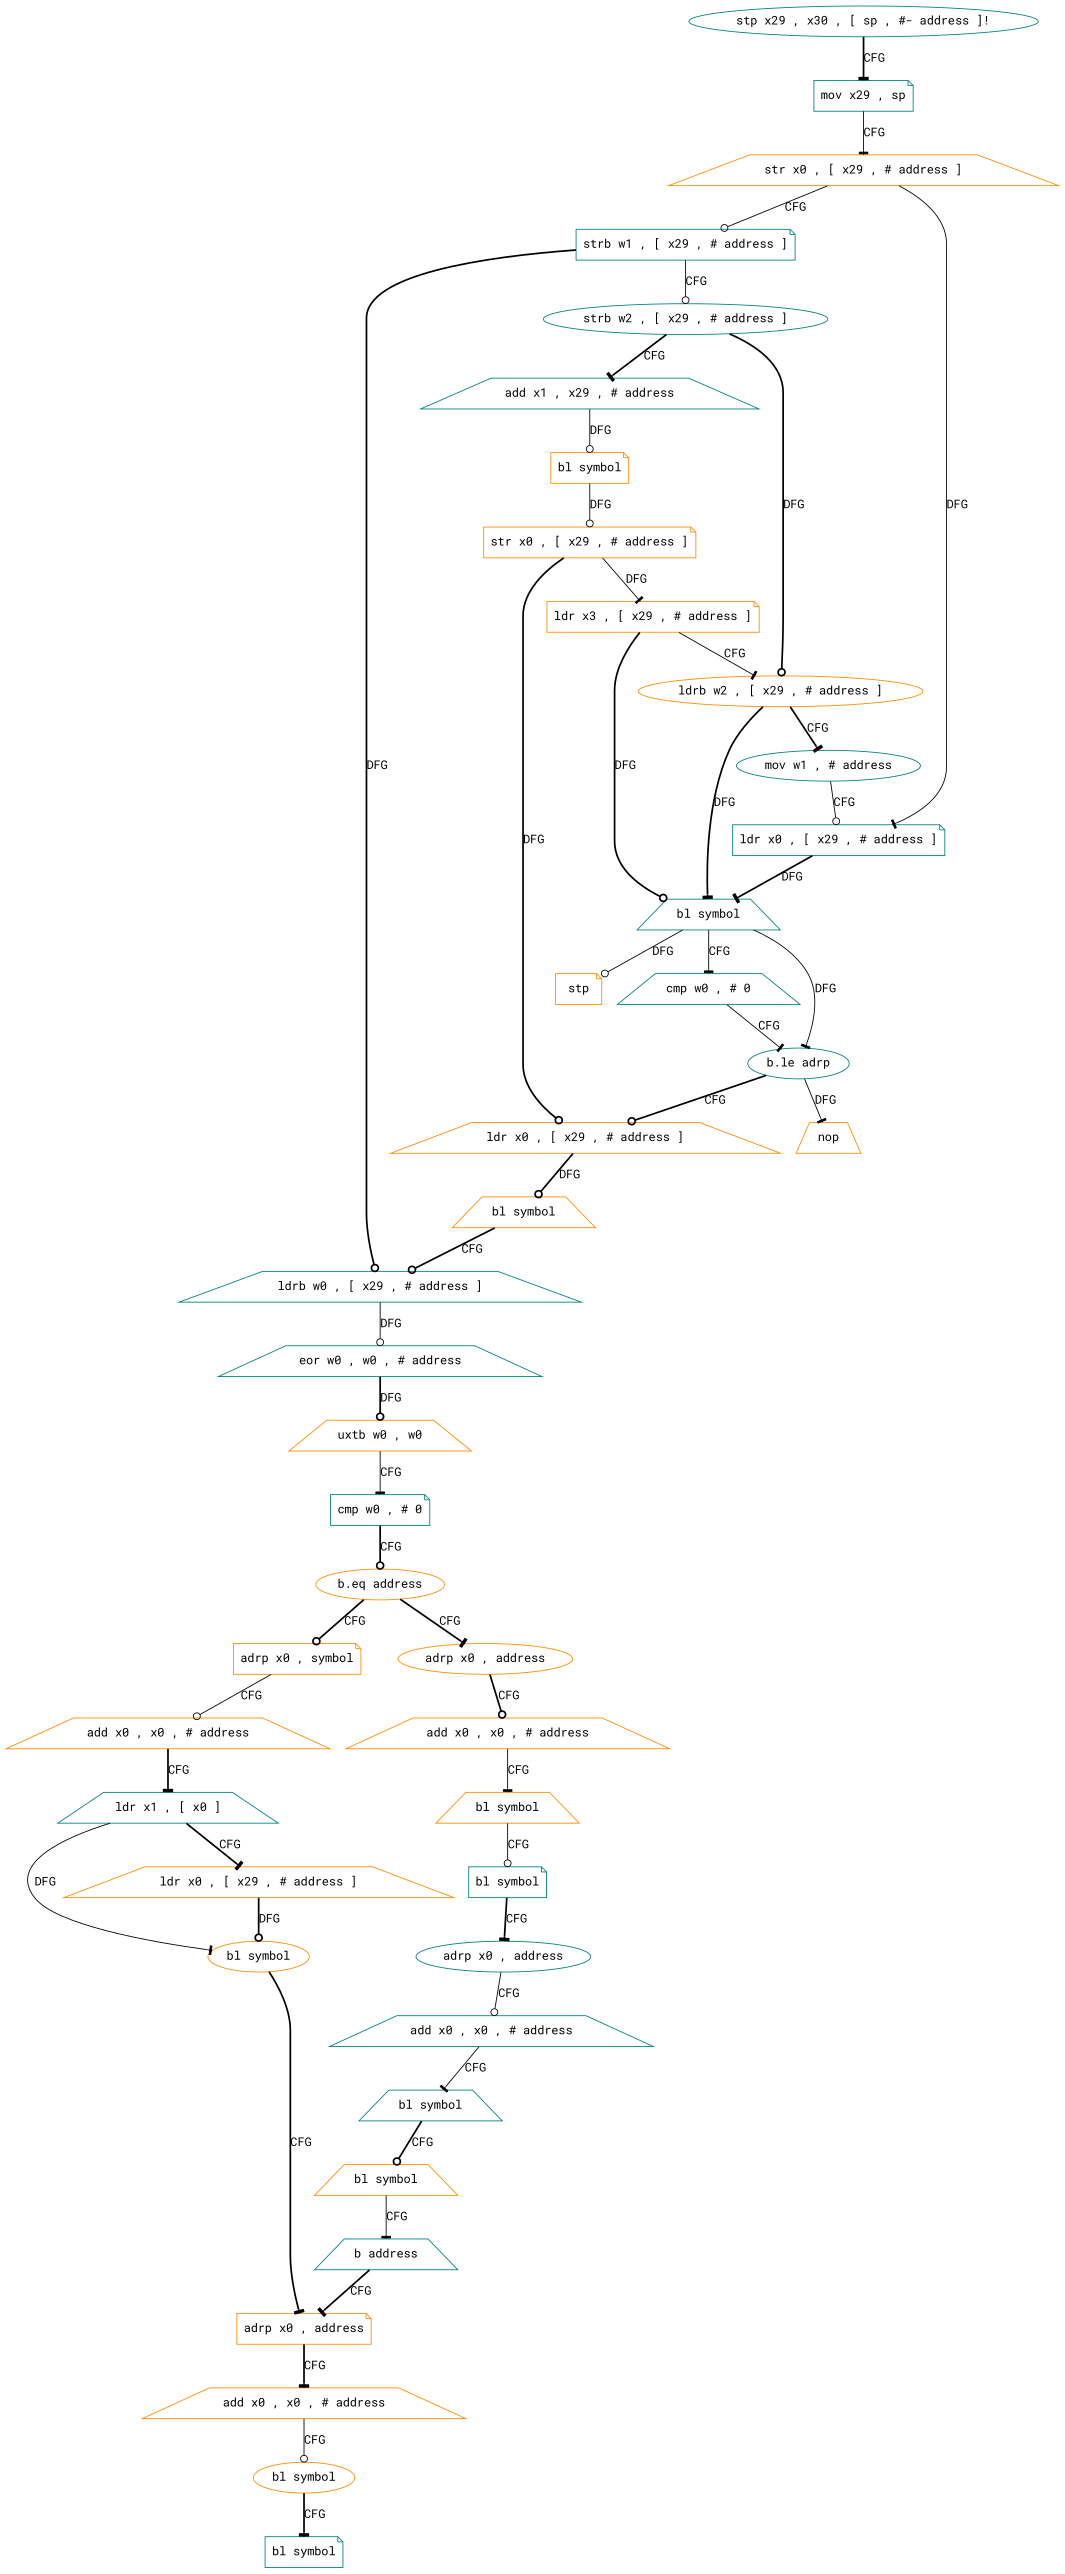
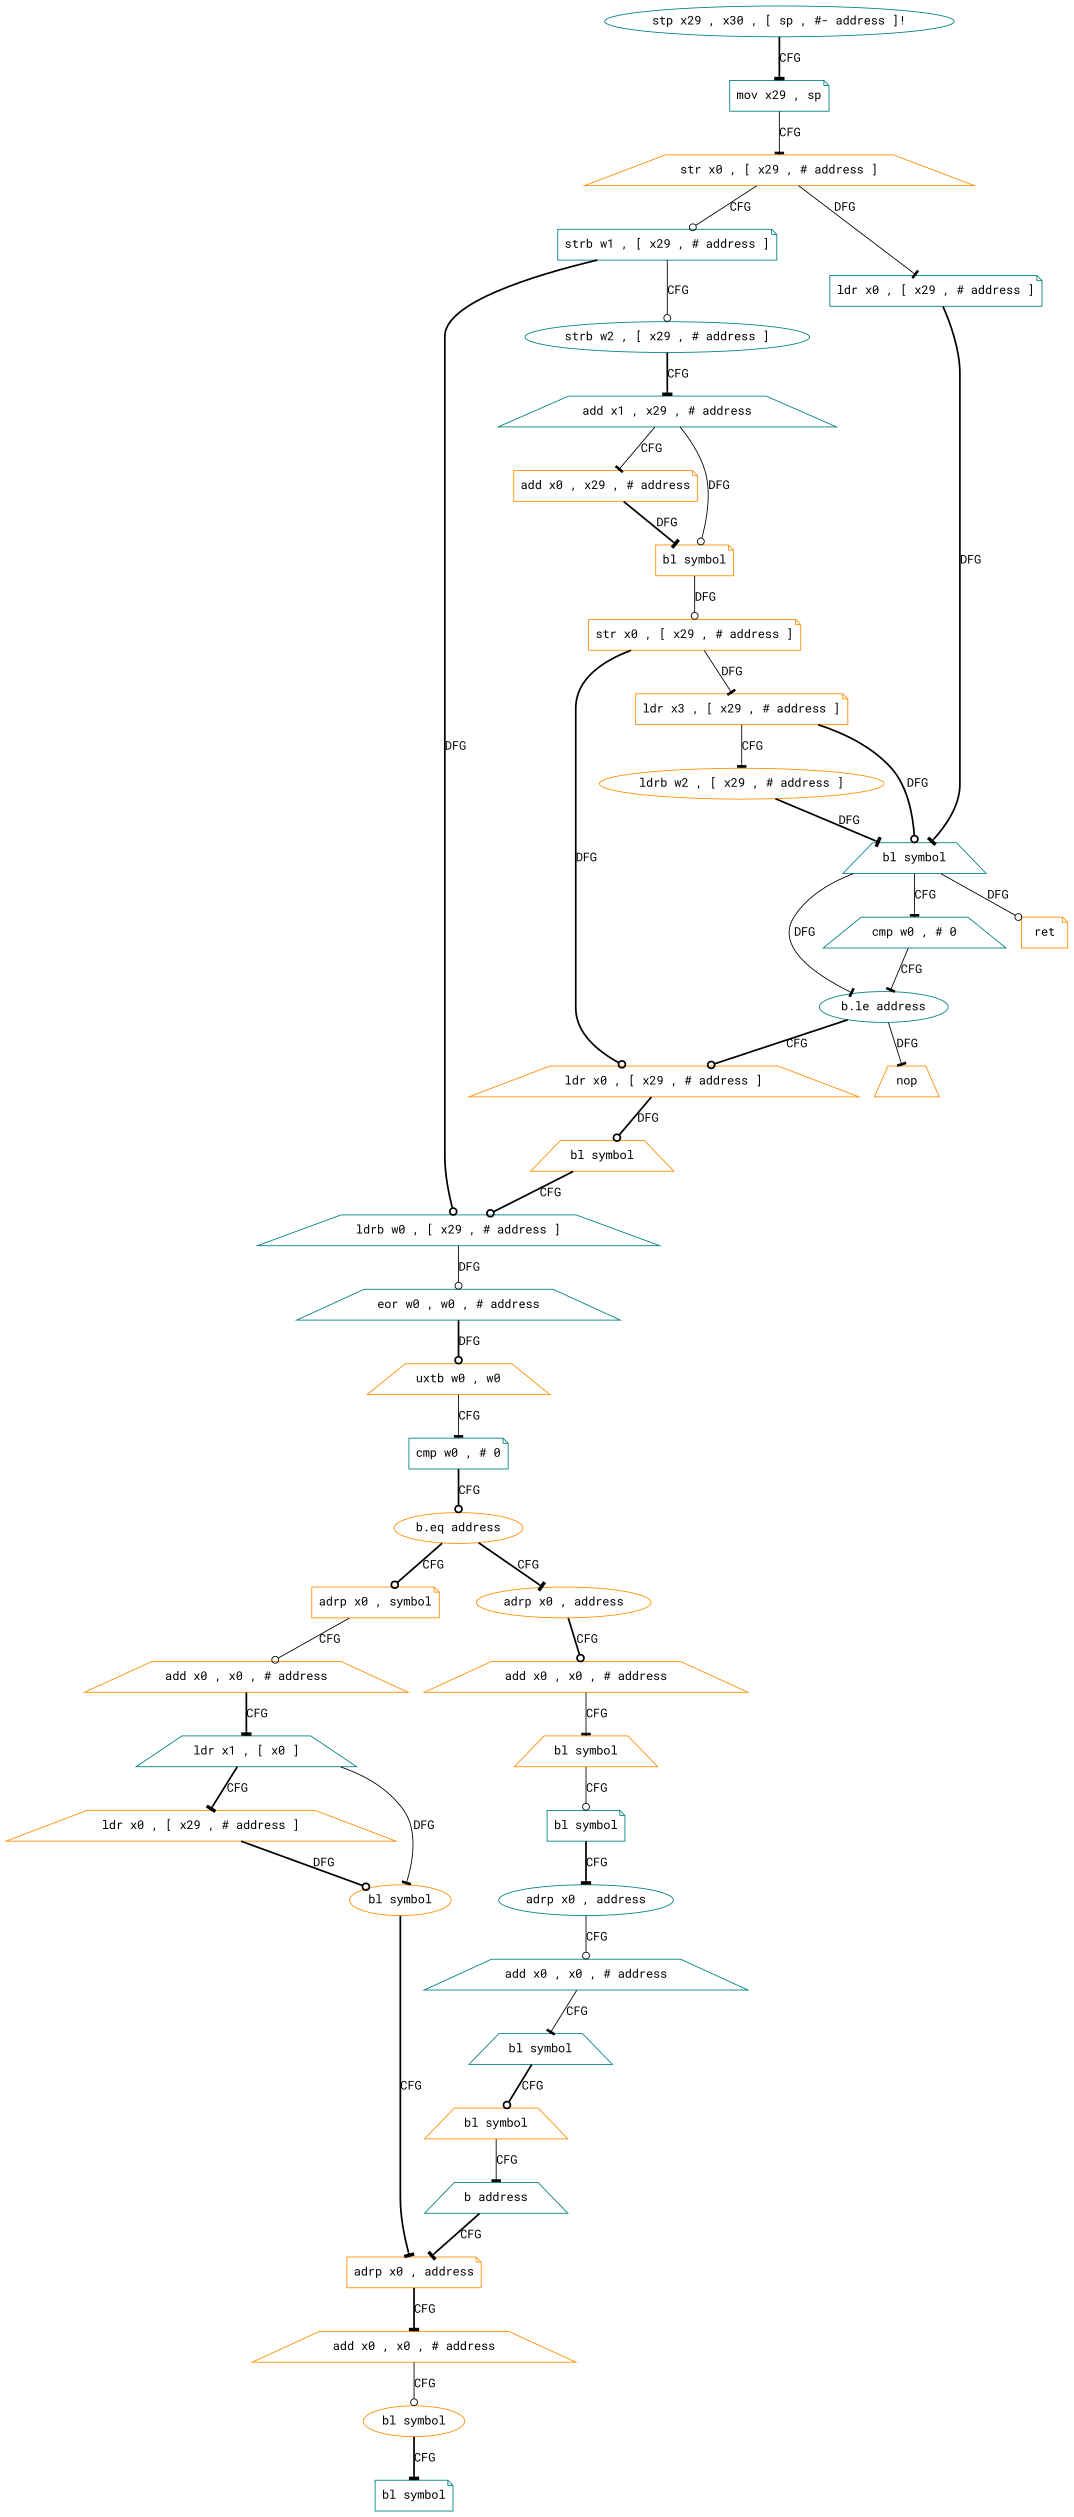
none -> (606, 486)
(783, 489) -> none
(828, 766) -> none
(579, 989) -> (1045, 933)
(799, 1063) -> (884, 1007)
